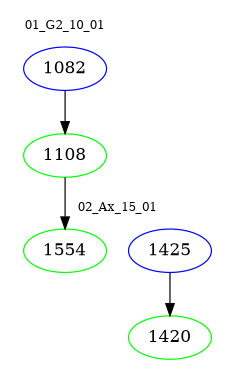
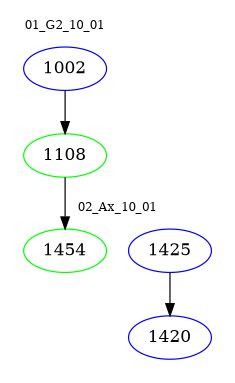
(65, 69) -> (65, 69)
(118, 208) -> (118, 208)
(65, 251) -> (65, 251)
(170, 338) -> (170, 338)
